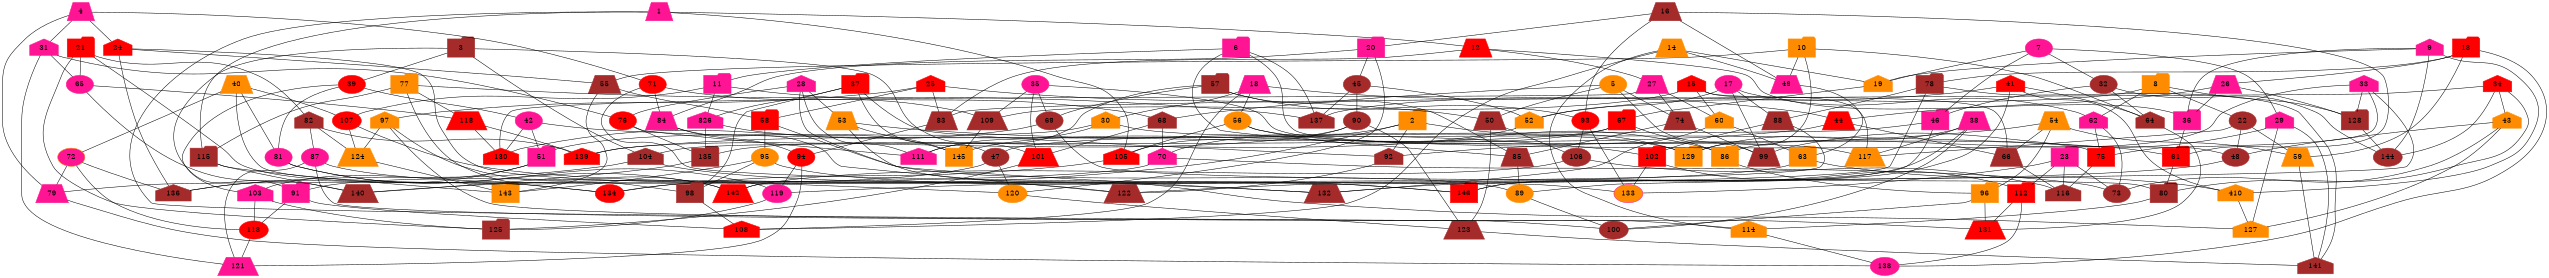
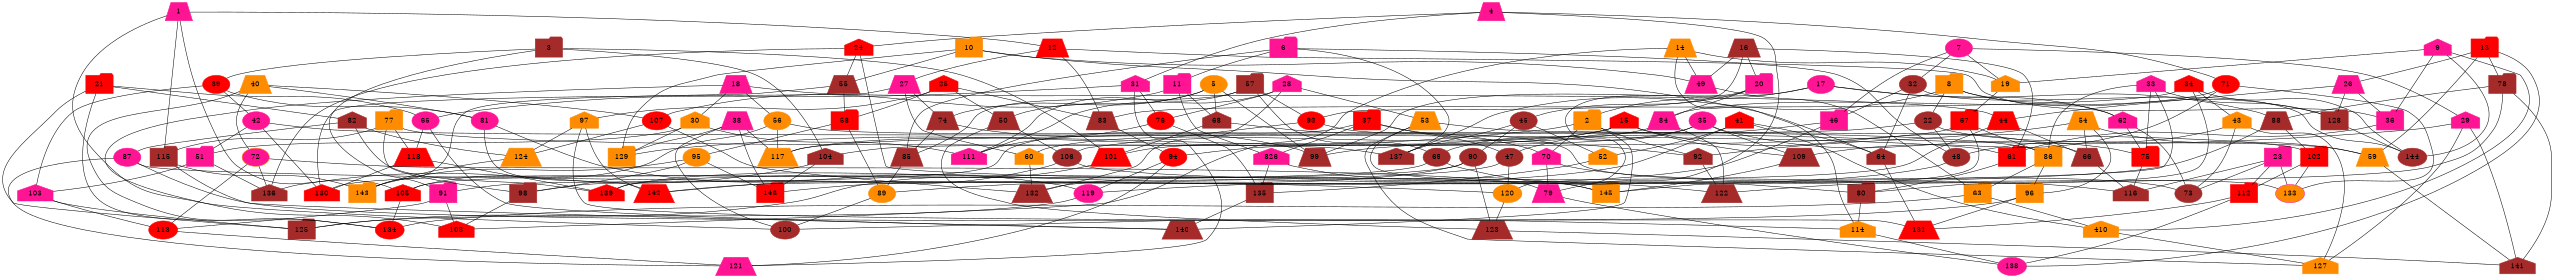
(1630, 106) -> (1704, 99)
(1762, 138) -> (2017, 173)
